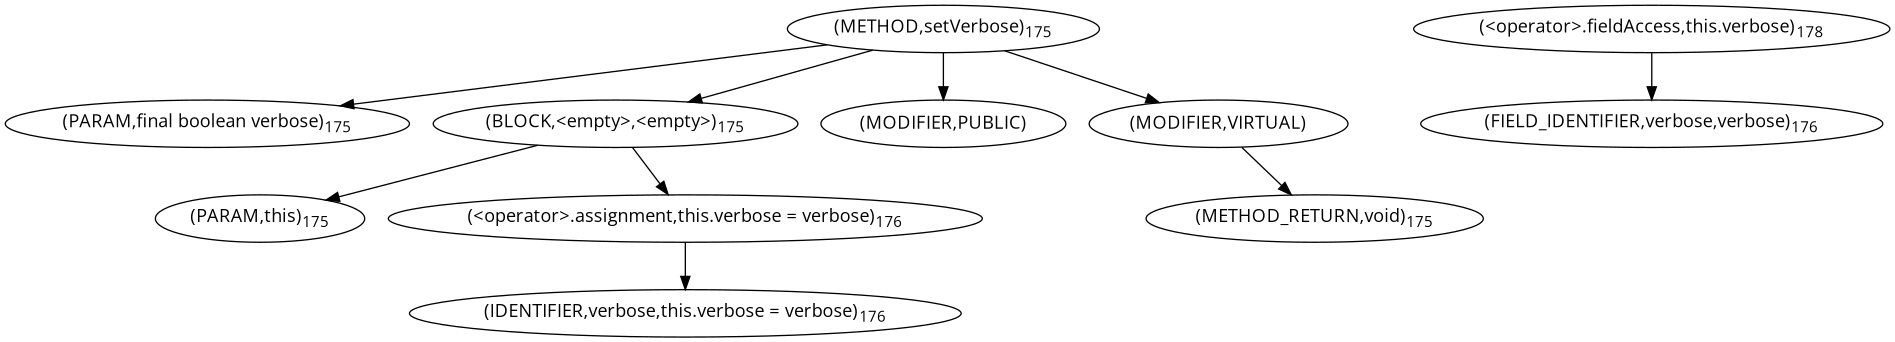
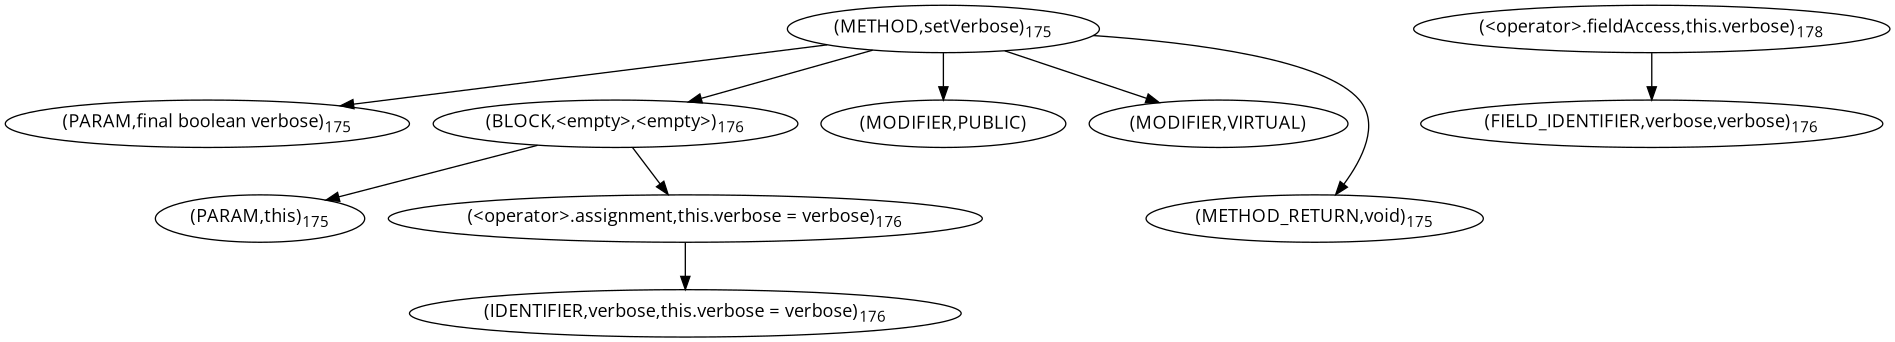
(731, 122) -> (731, 122)
(1262, 166) -> (1276, 61)
